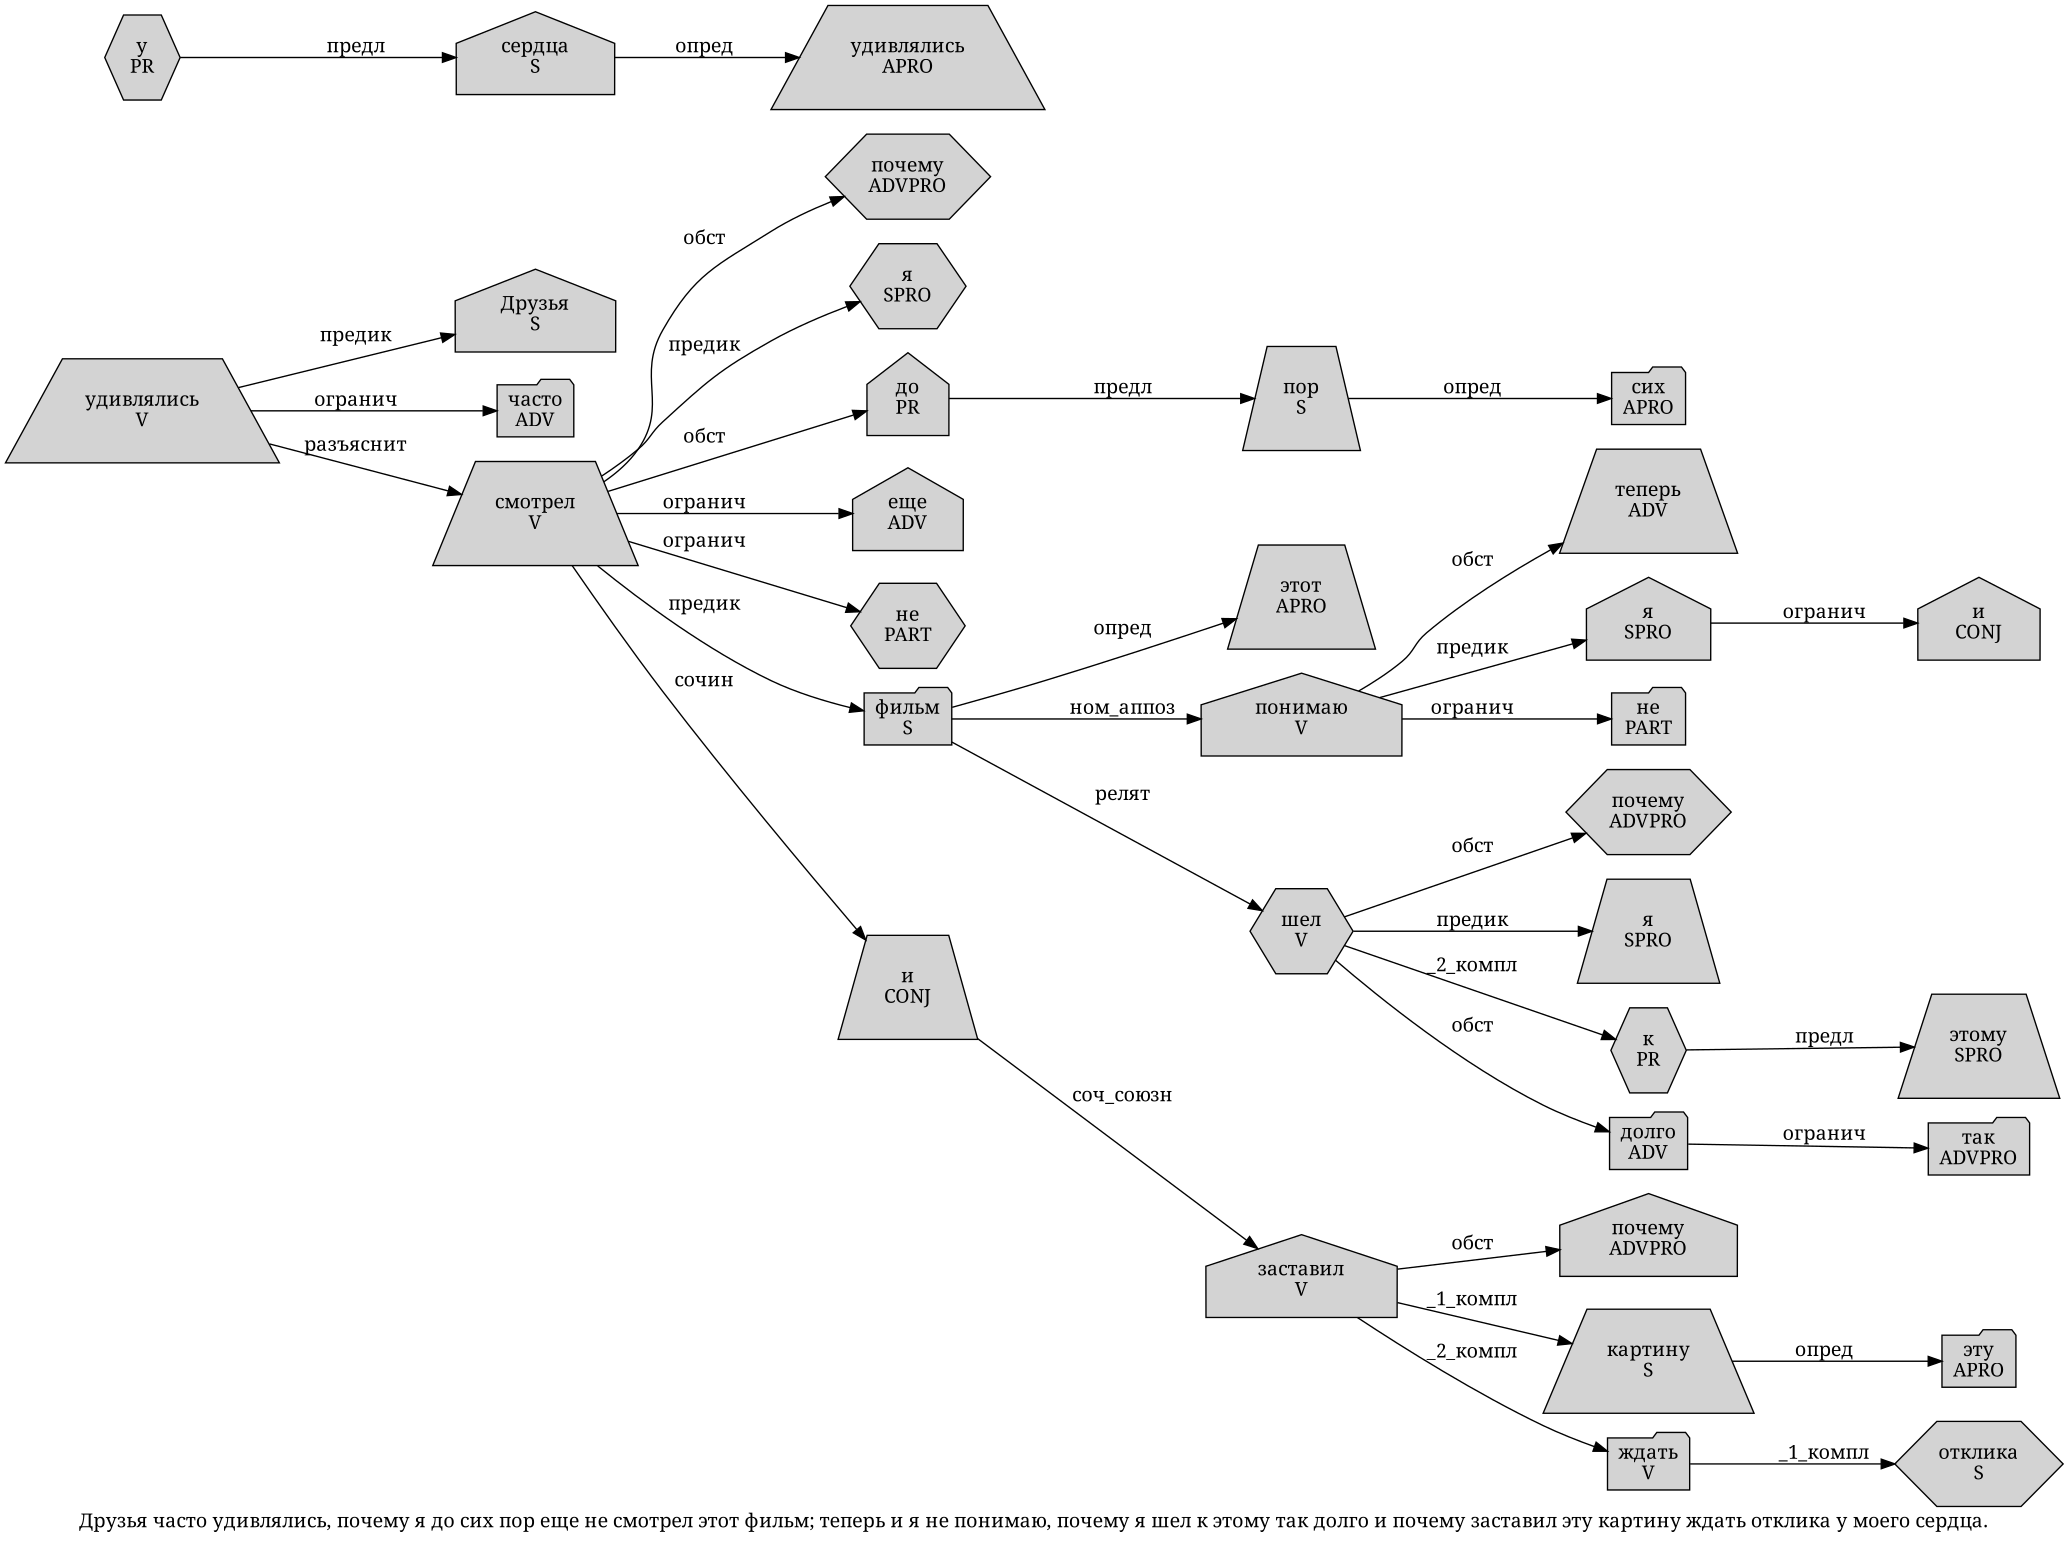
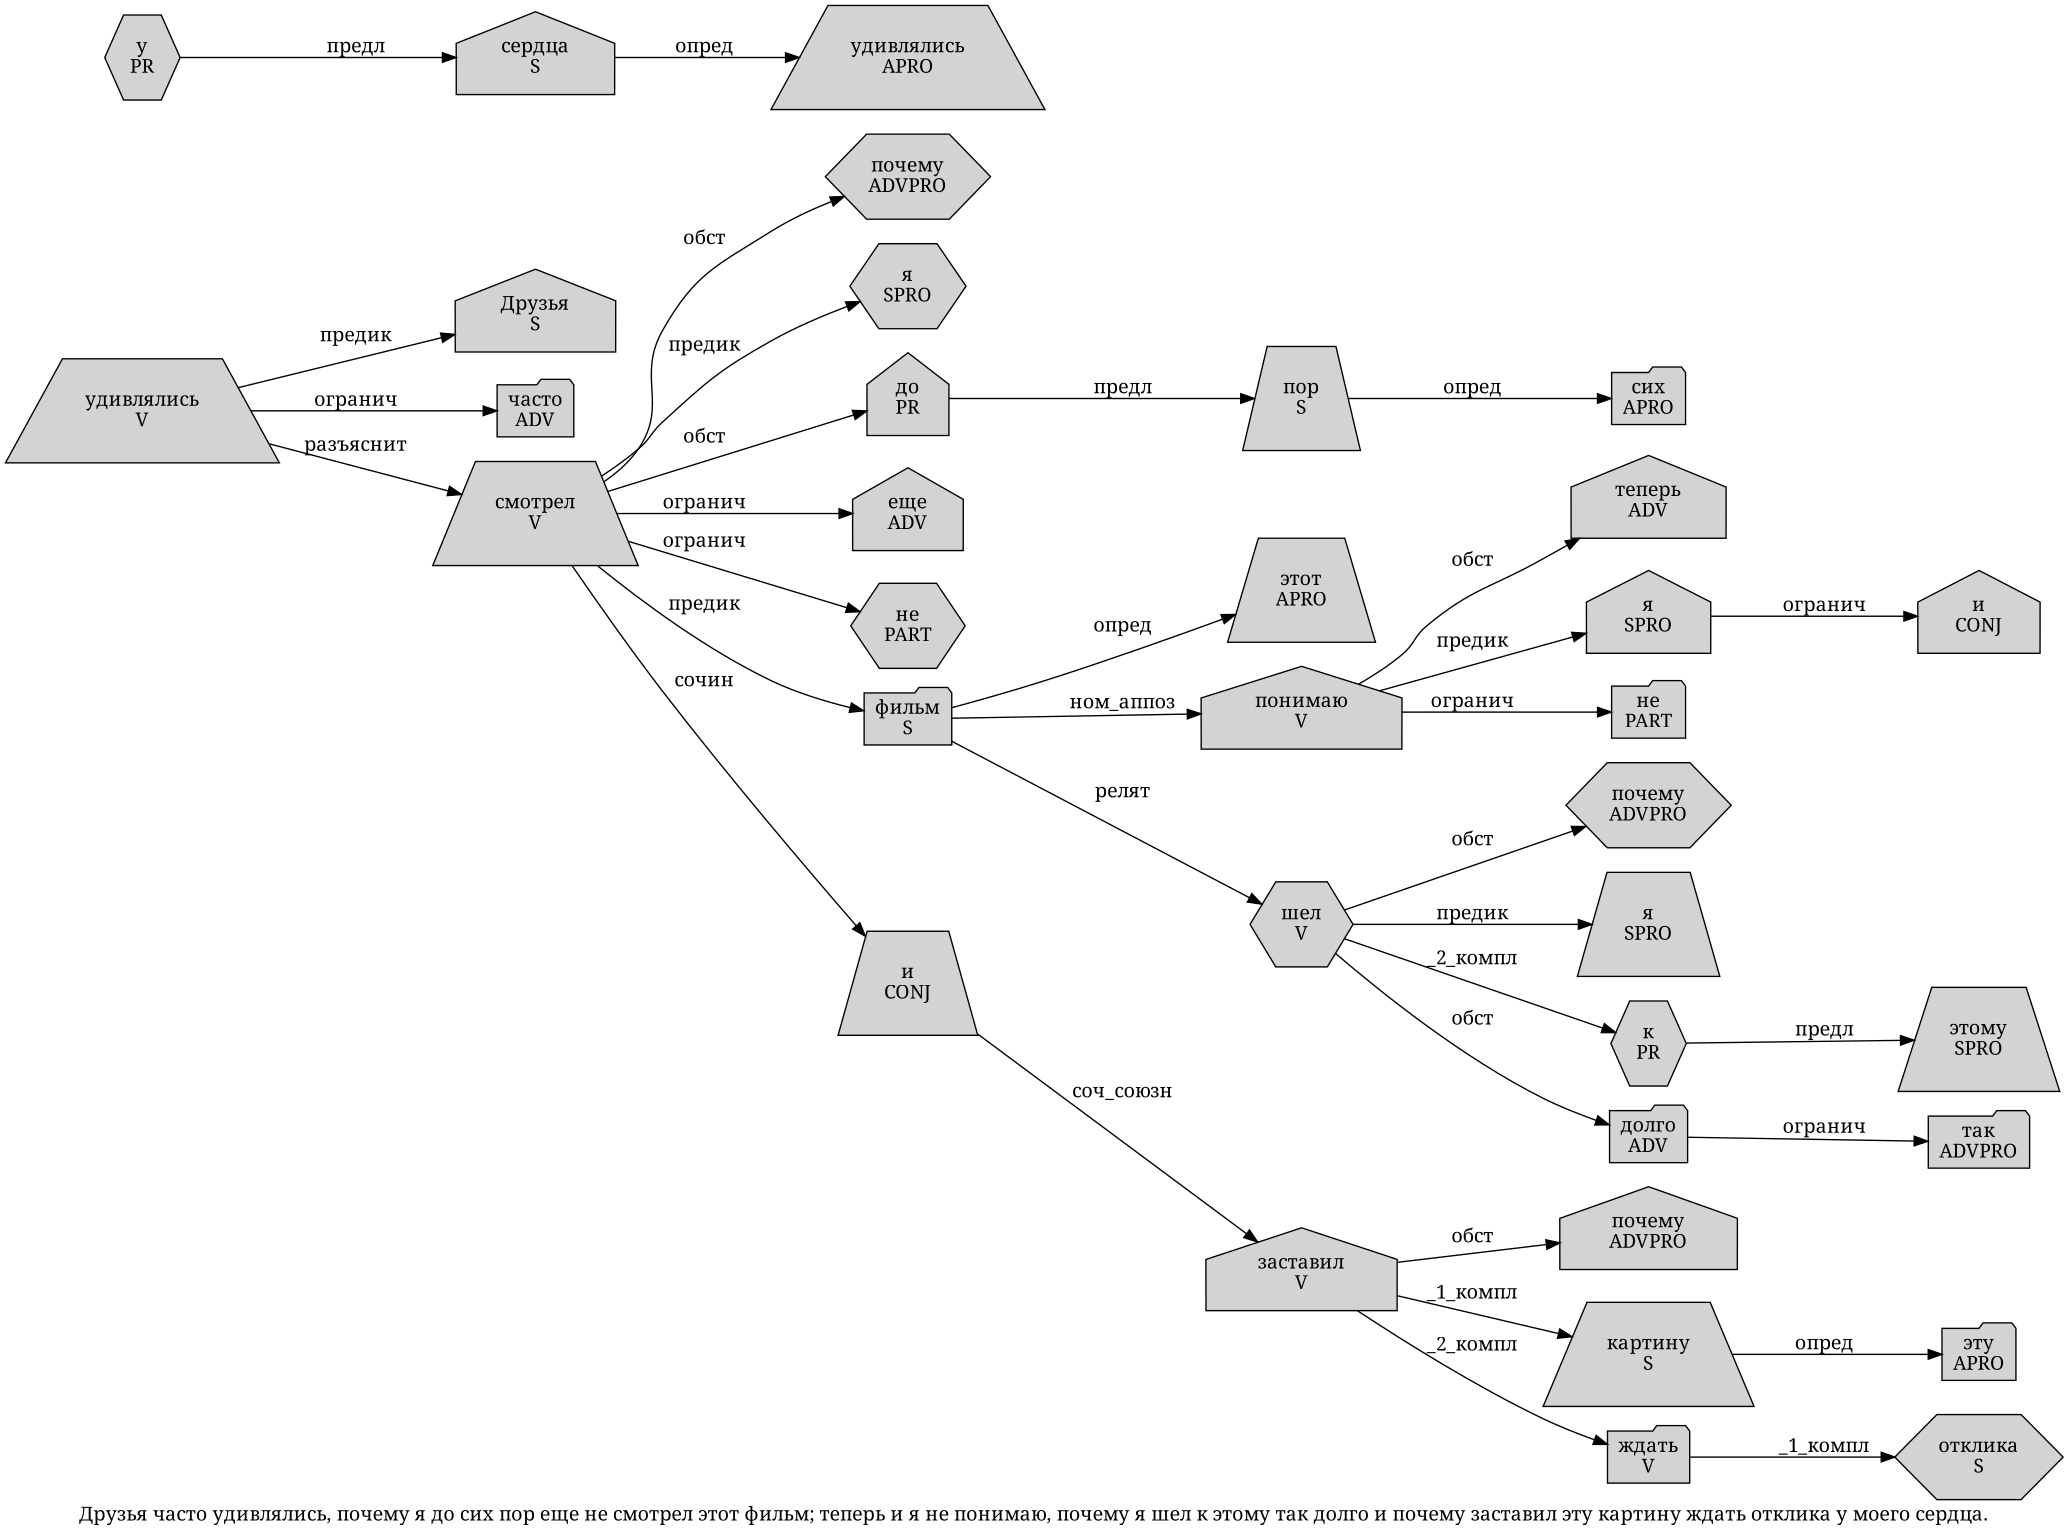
(1649, 501) -> (1649, 501)
